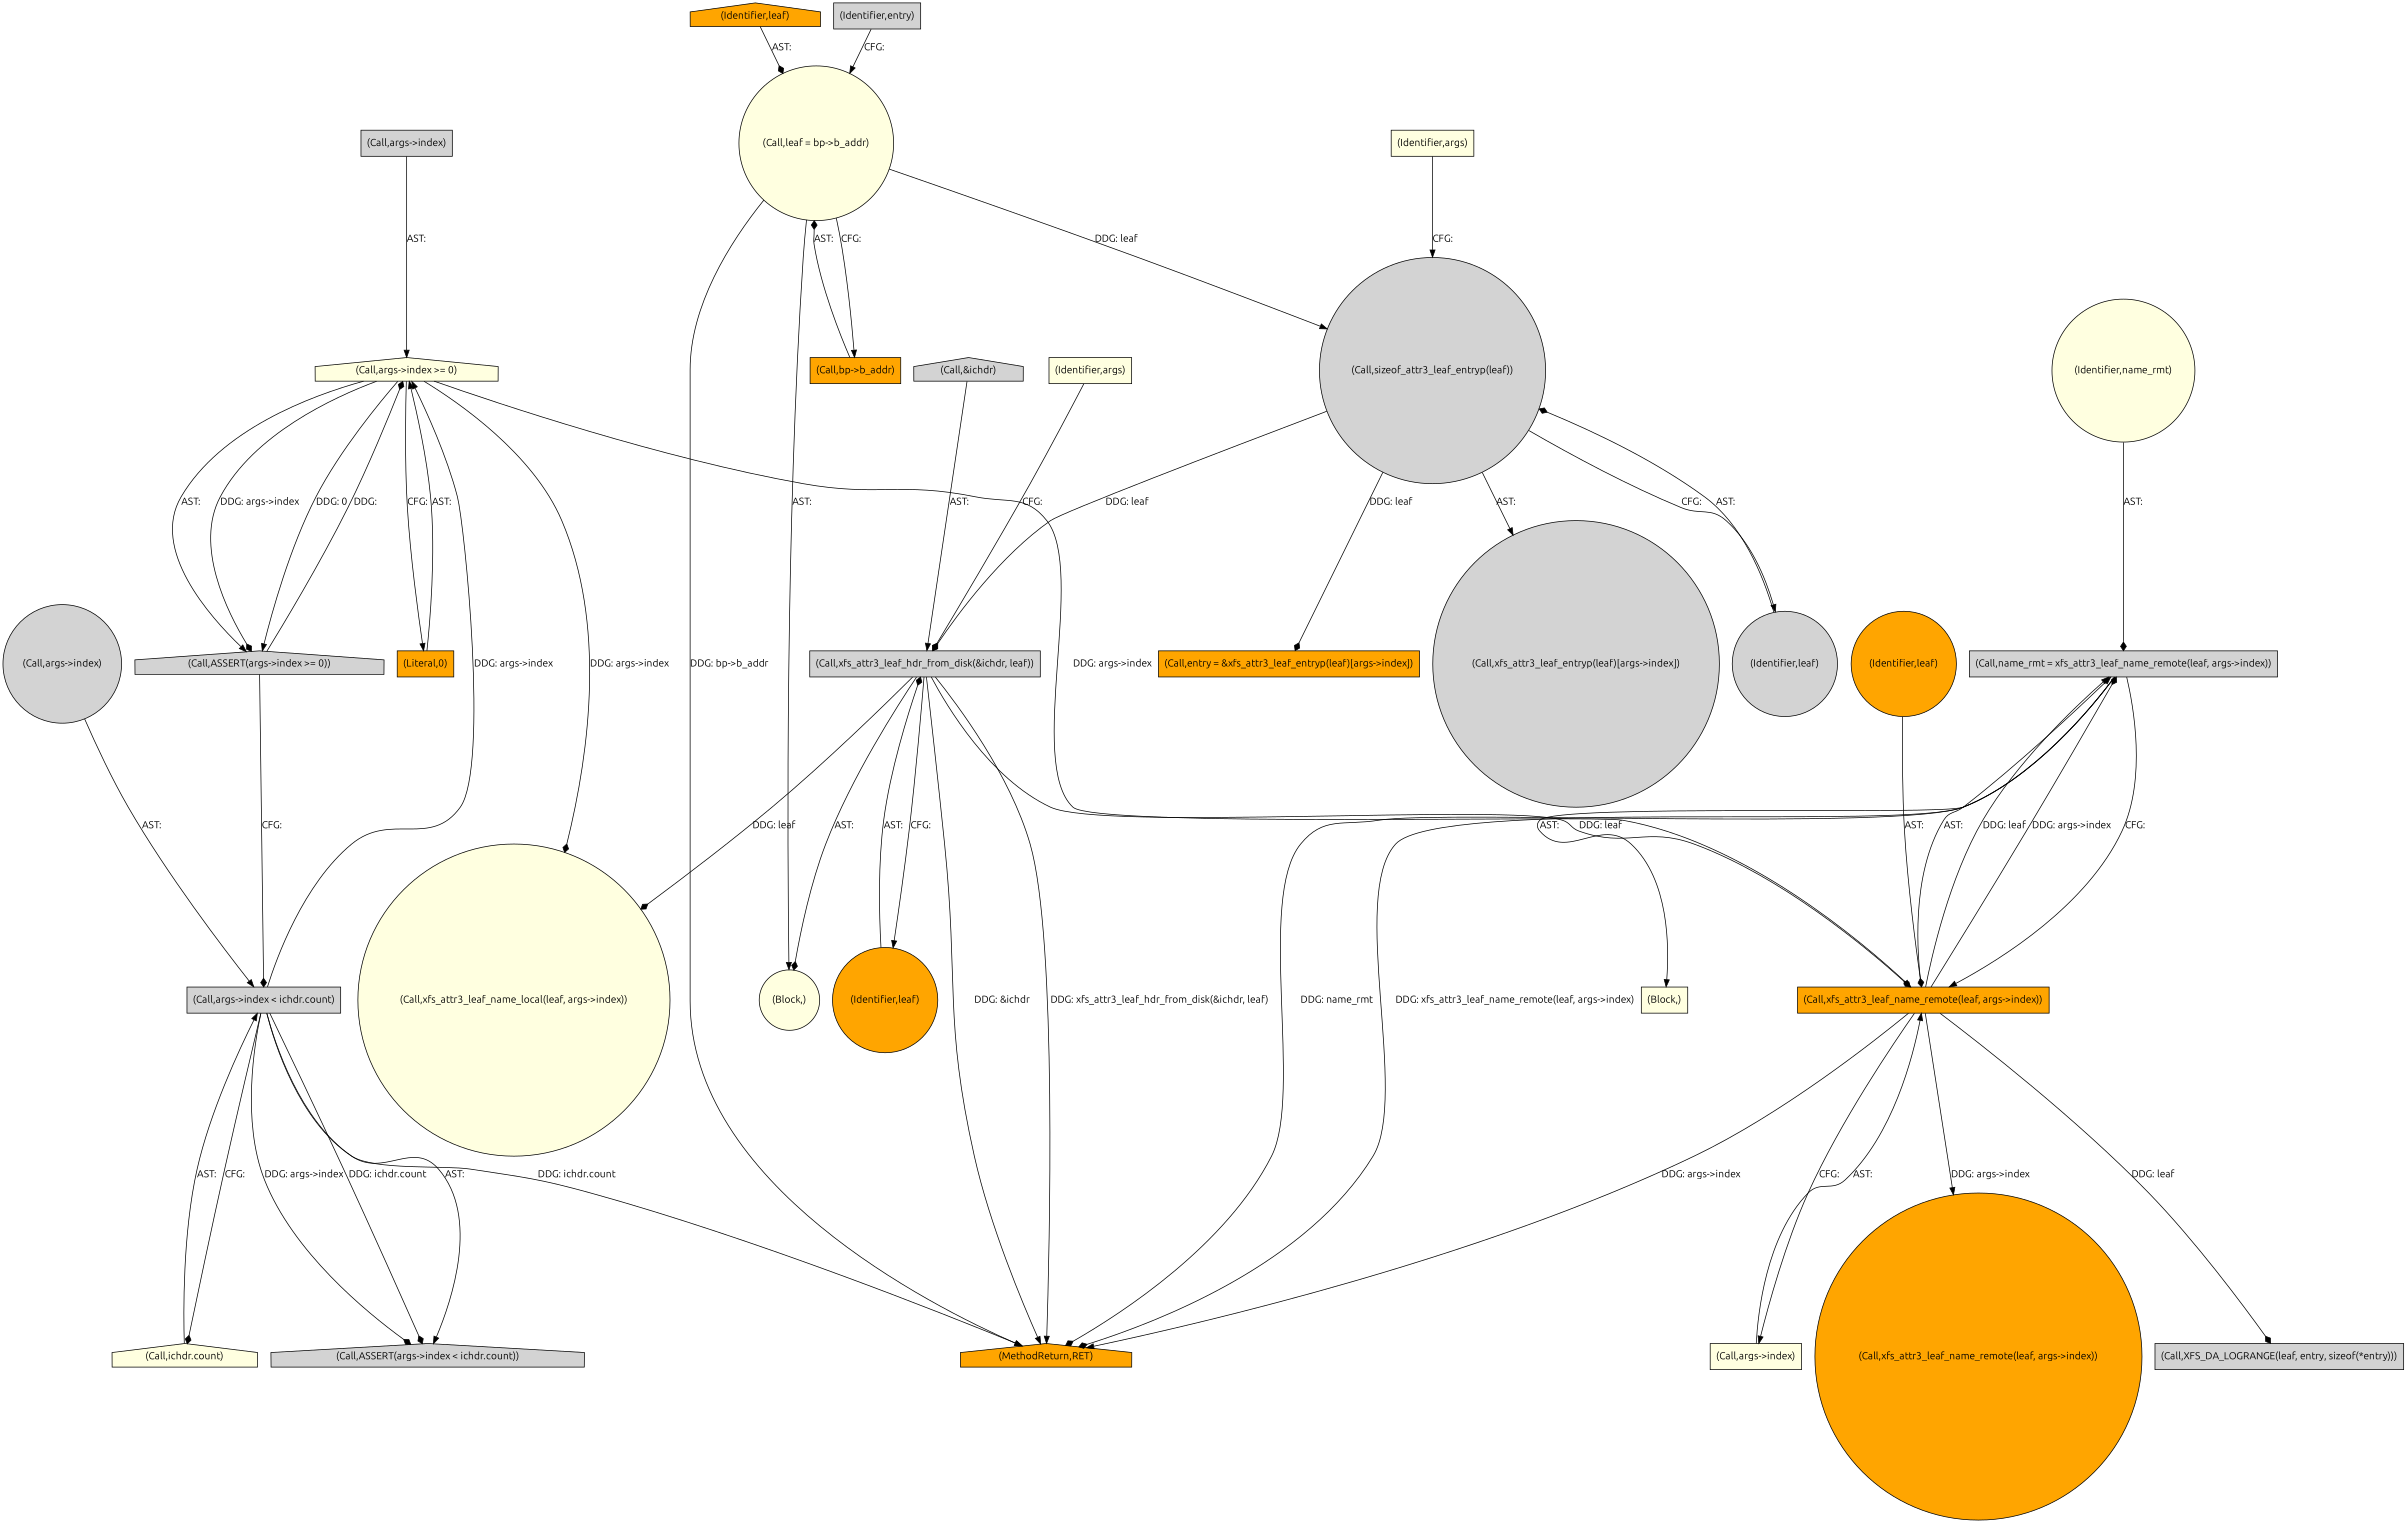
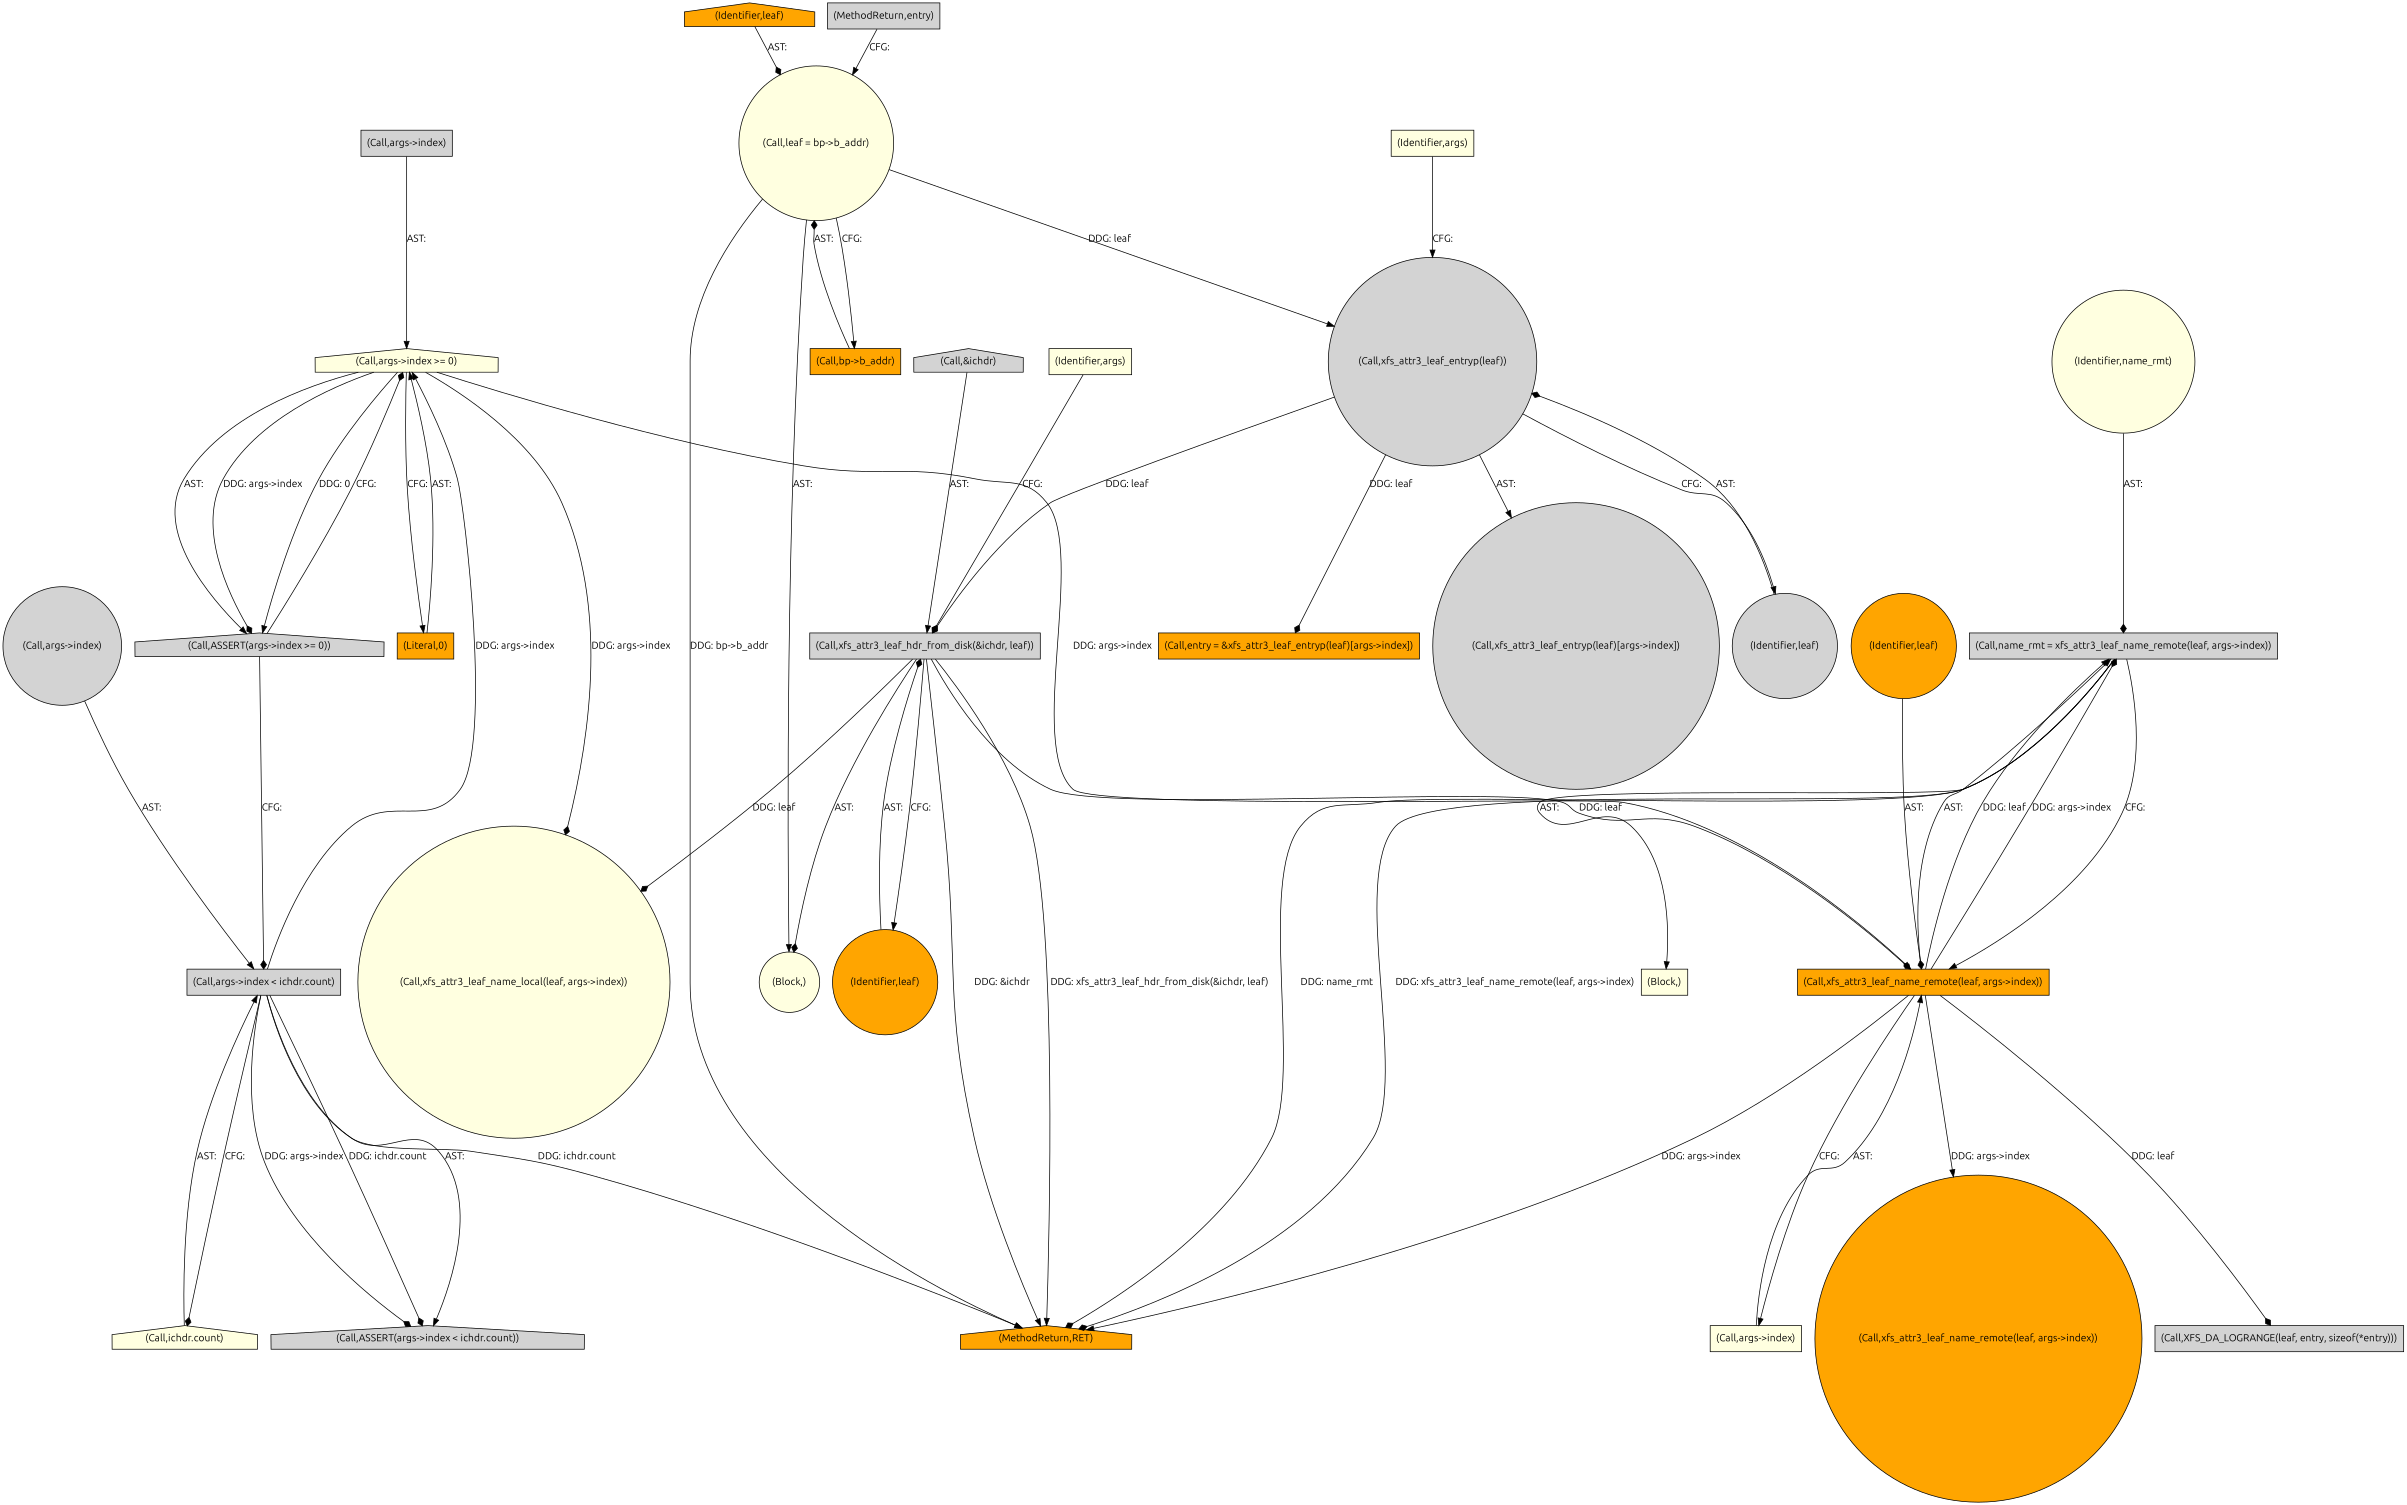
(877, 16) -> (884, 16)
(1433, 371) -> (1433, 362)
(367, 502) -> (367, 484)
